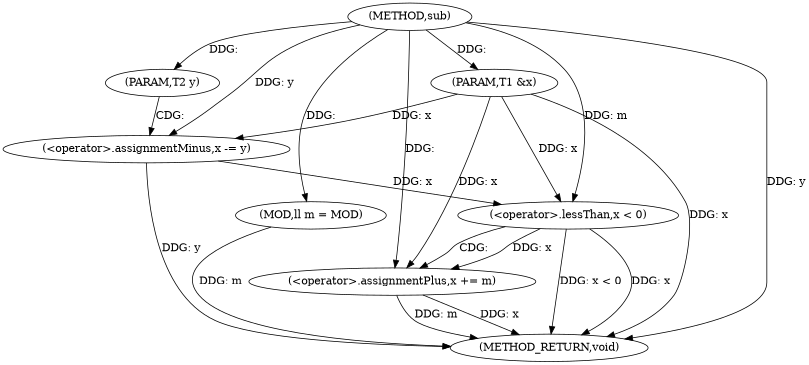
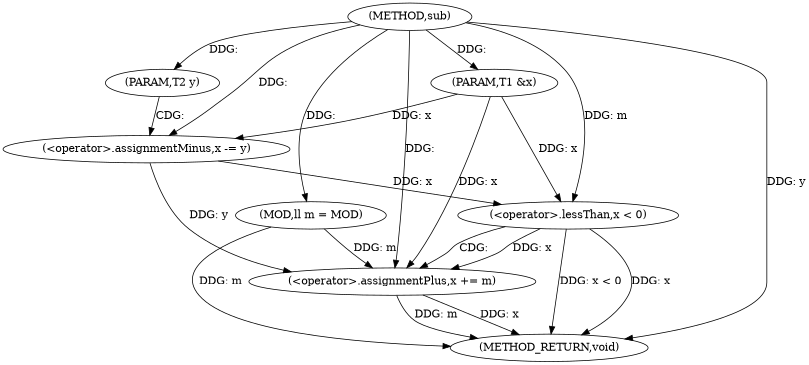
(275, 83) -> (275, 83)
(679, 192) -> none
none -> (345, 247)
(239, 328) -> (200, 237)
